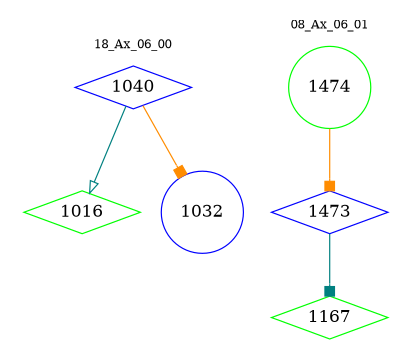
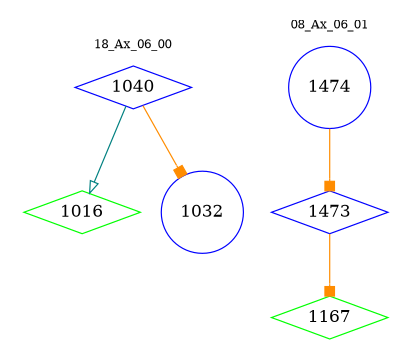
(330, 87) -> (330, 87)
(330, 259) -> (330, 259)
